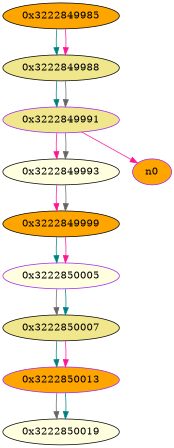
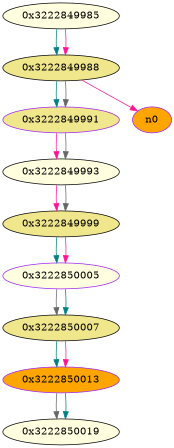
(61, 16) -> (61, 16)
(106, 146) -> (106, 94)
(61, 224) -> (61, 224)
